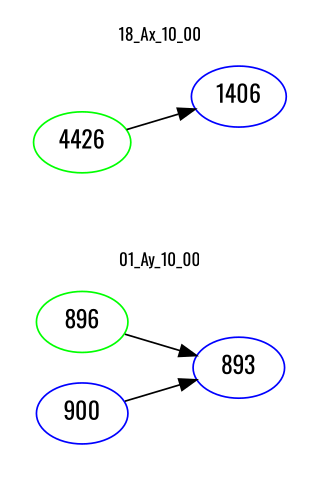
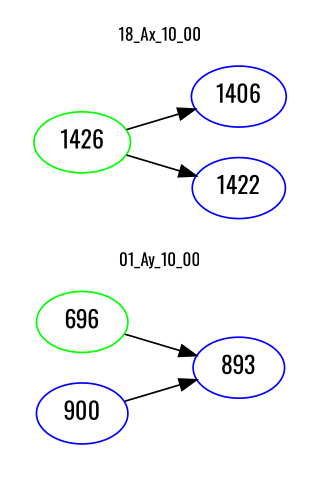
(82, 142) -> (82, 142)
none -> (239, 188)
(82, 322) -> (82, 322)
